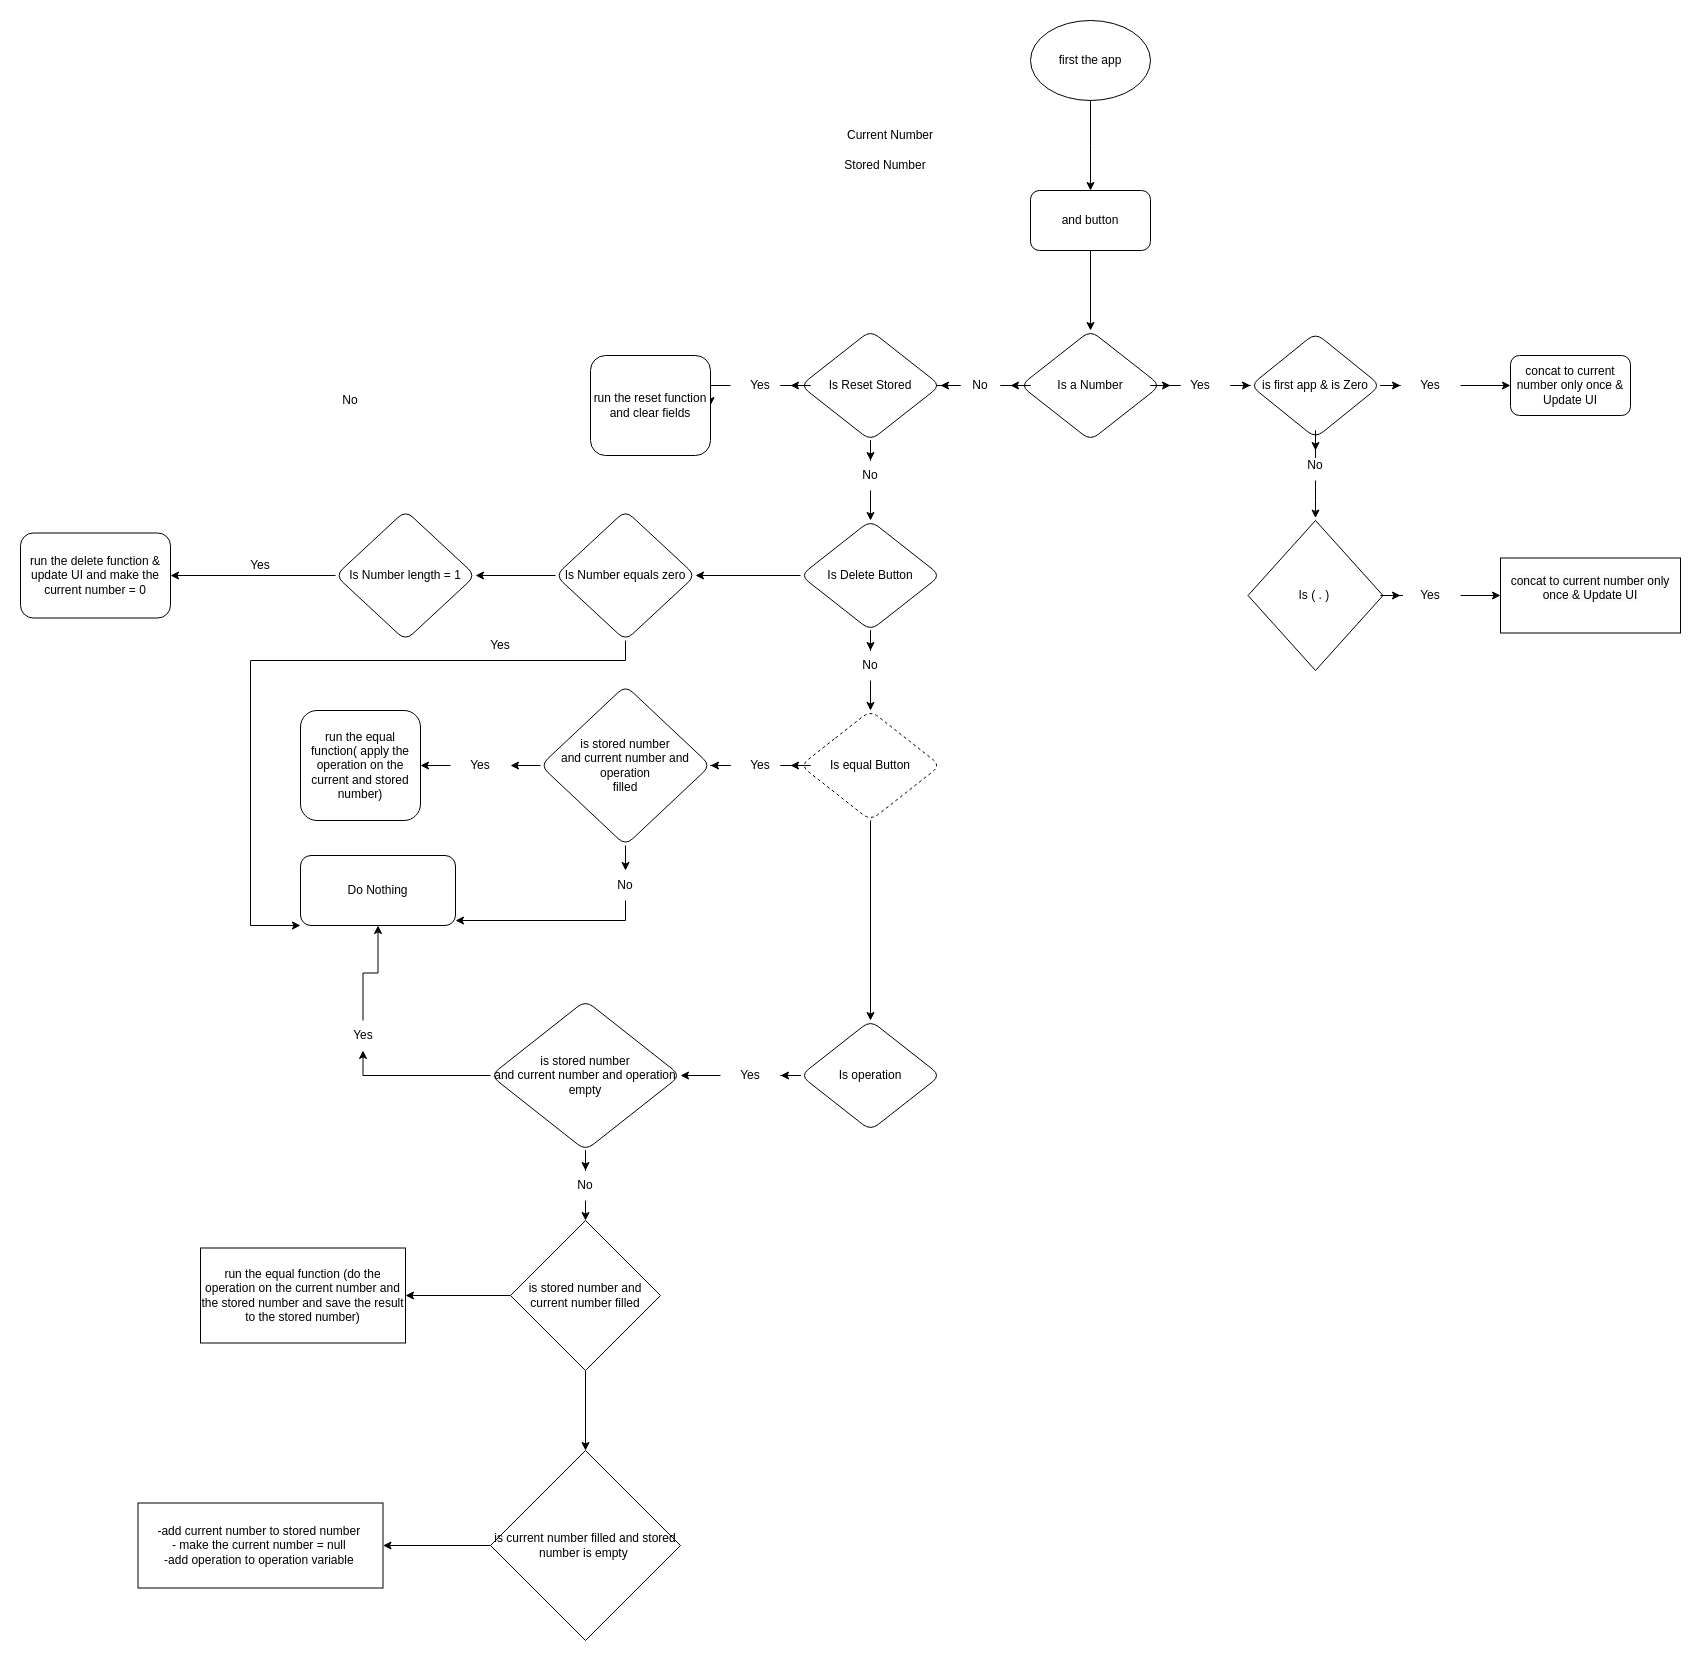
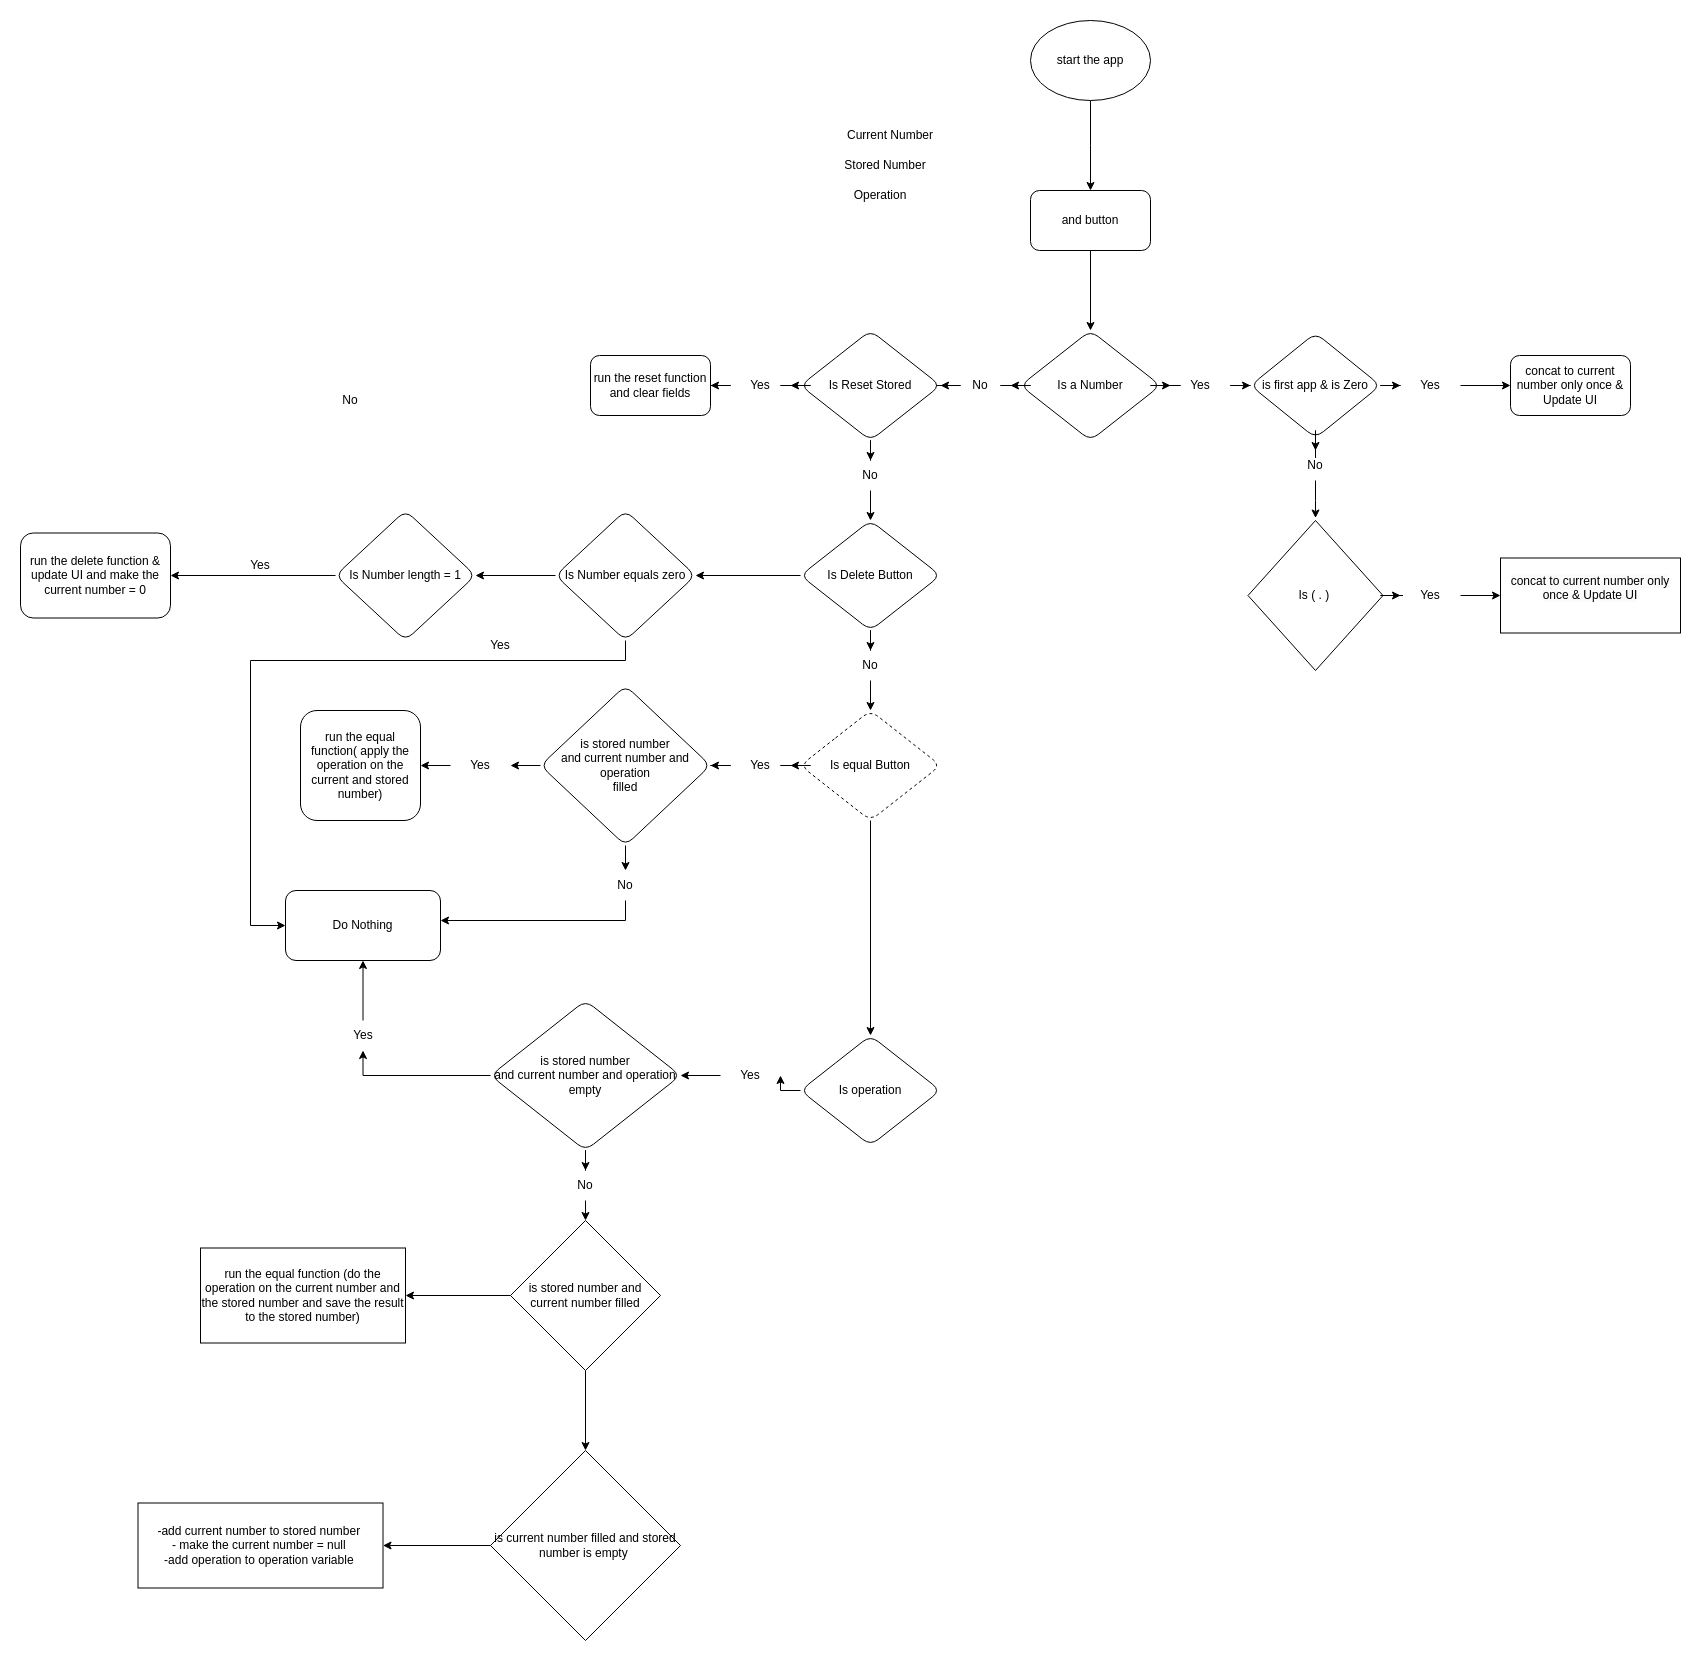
(1091, 61) -> (1091, 61)
none -> (881, 196)
(651, 406) -> (651, 386)
(378, 891) -> (363, 926)
(871, 1076) -> (871, 1091)
